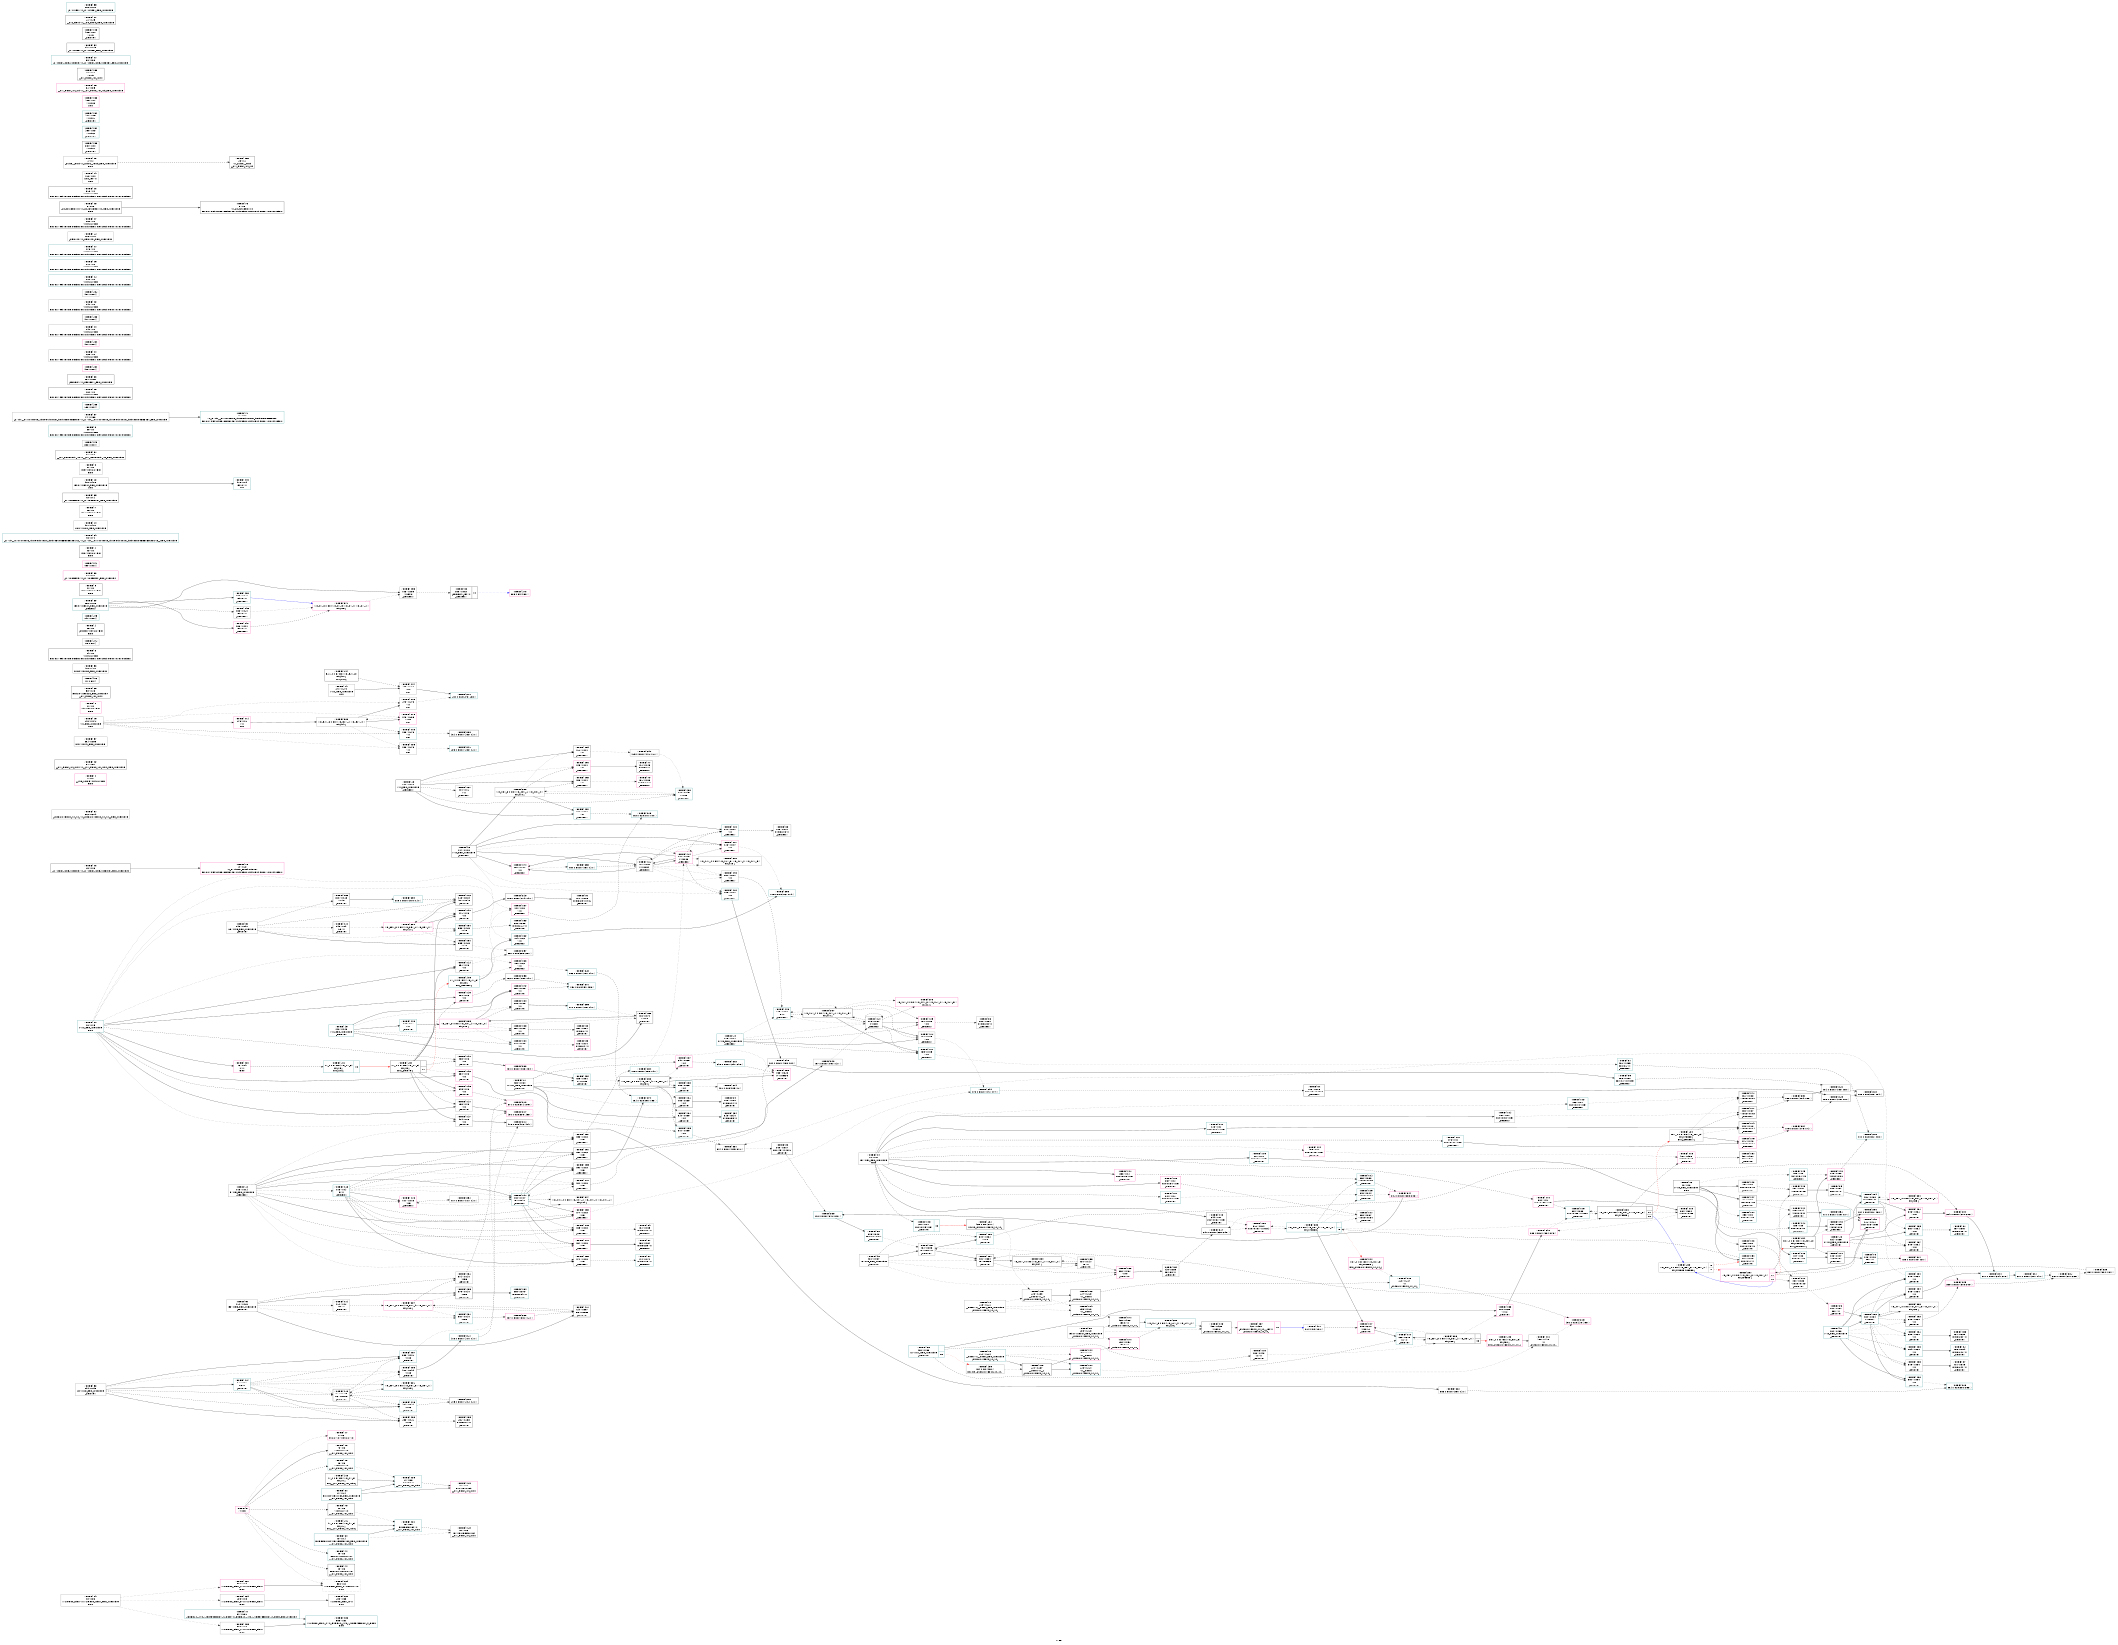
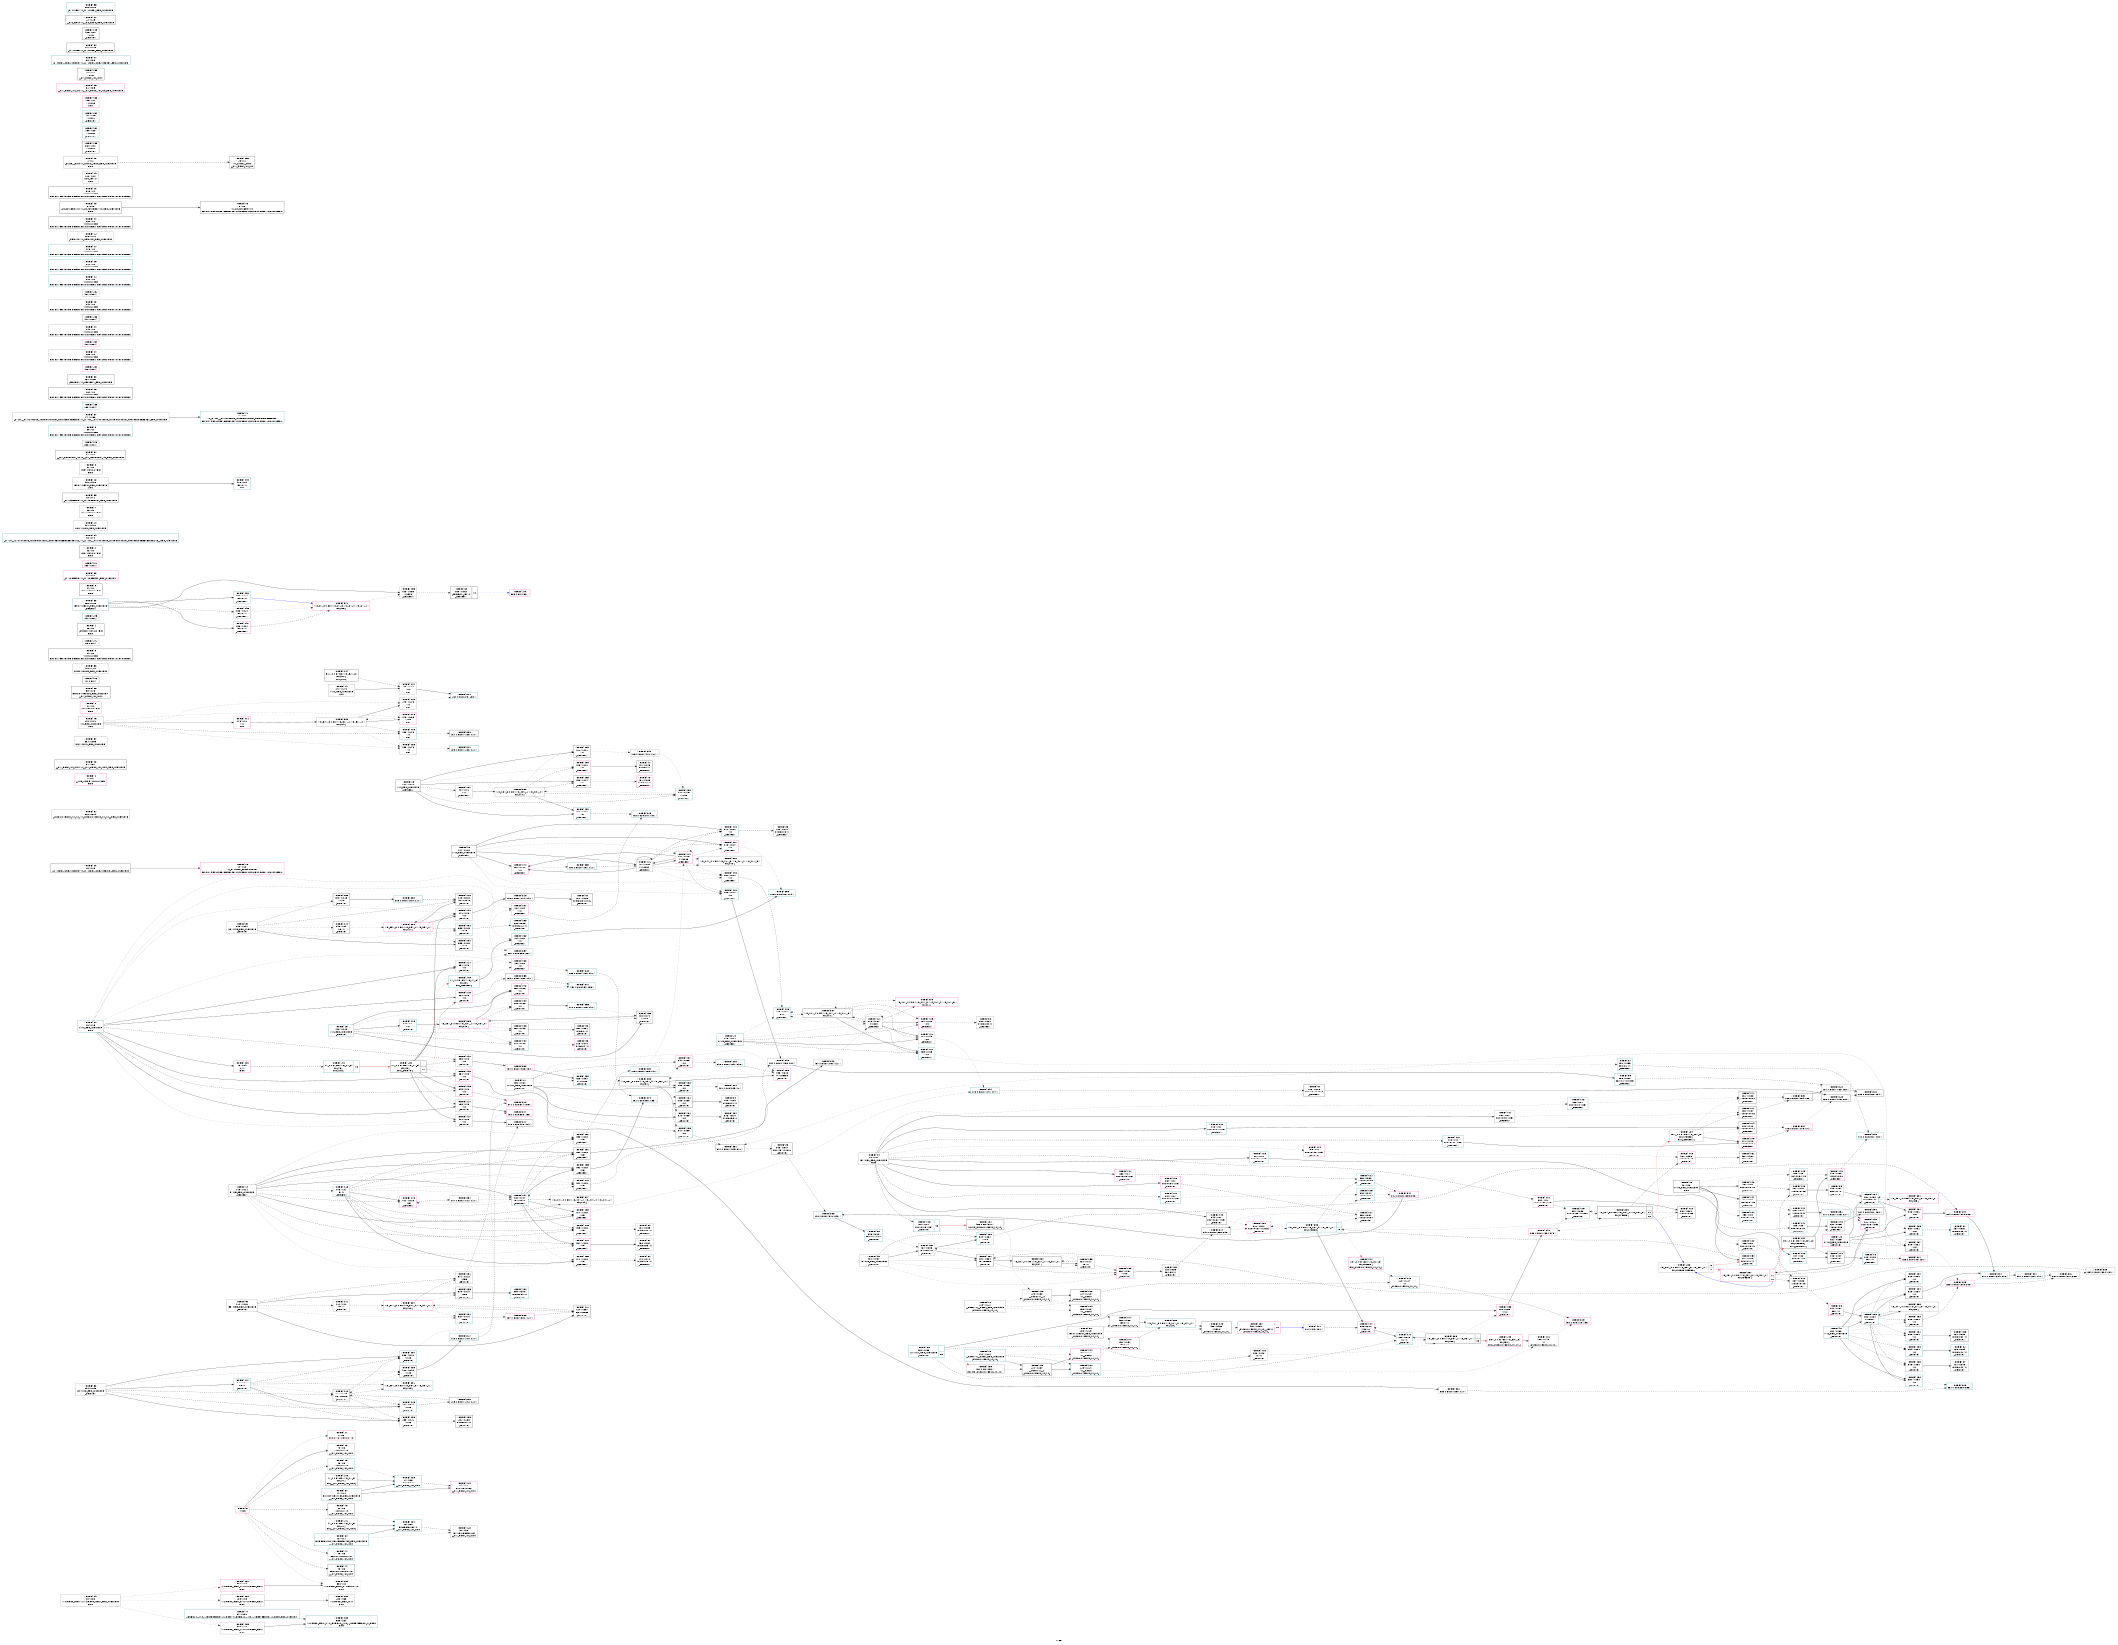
(492, 822) -> (483, 791)
